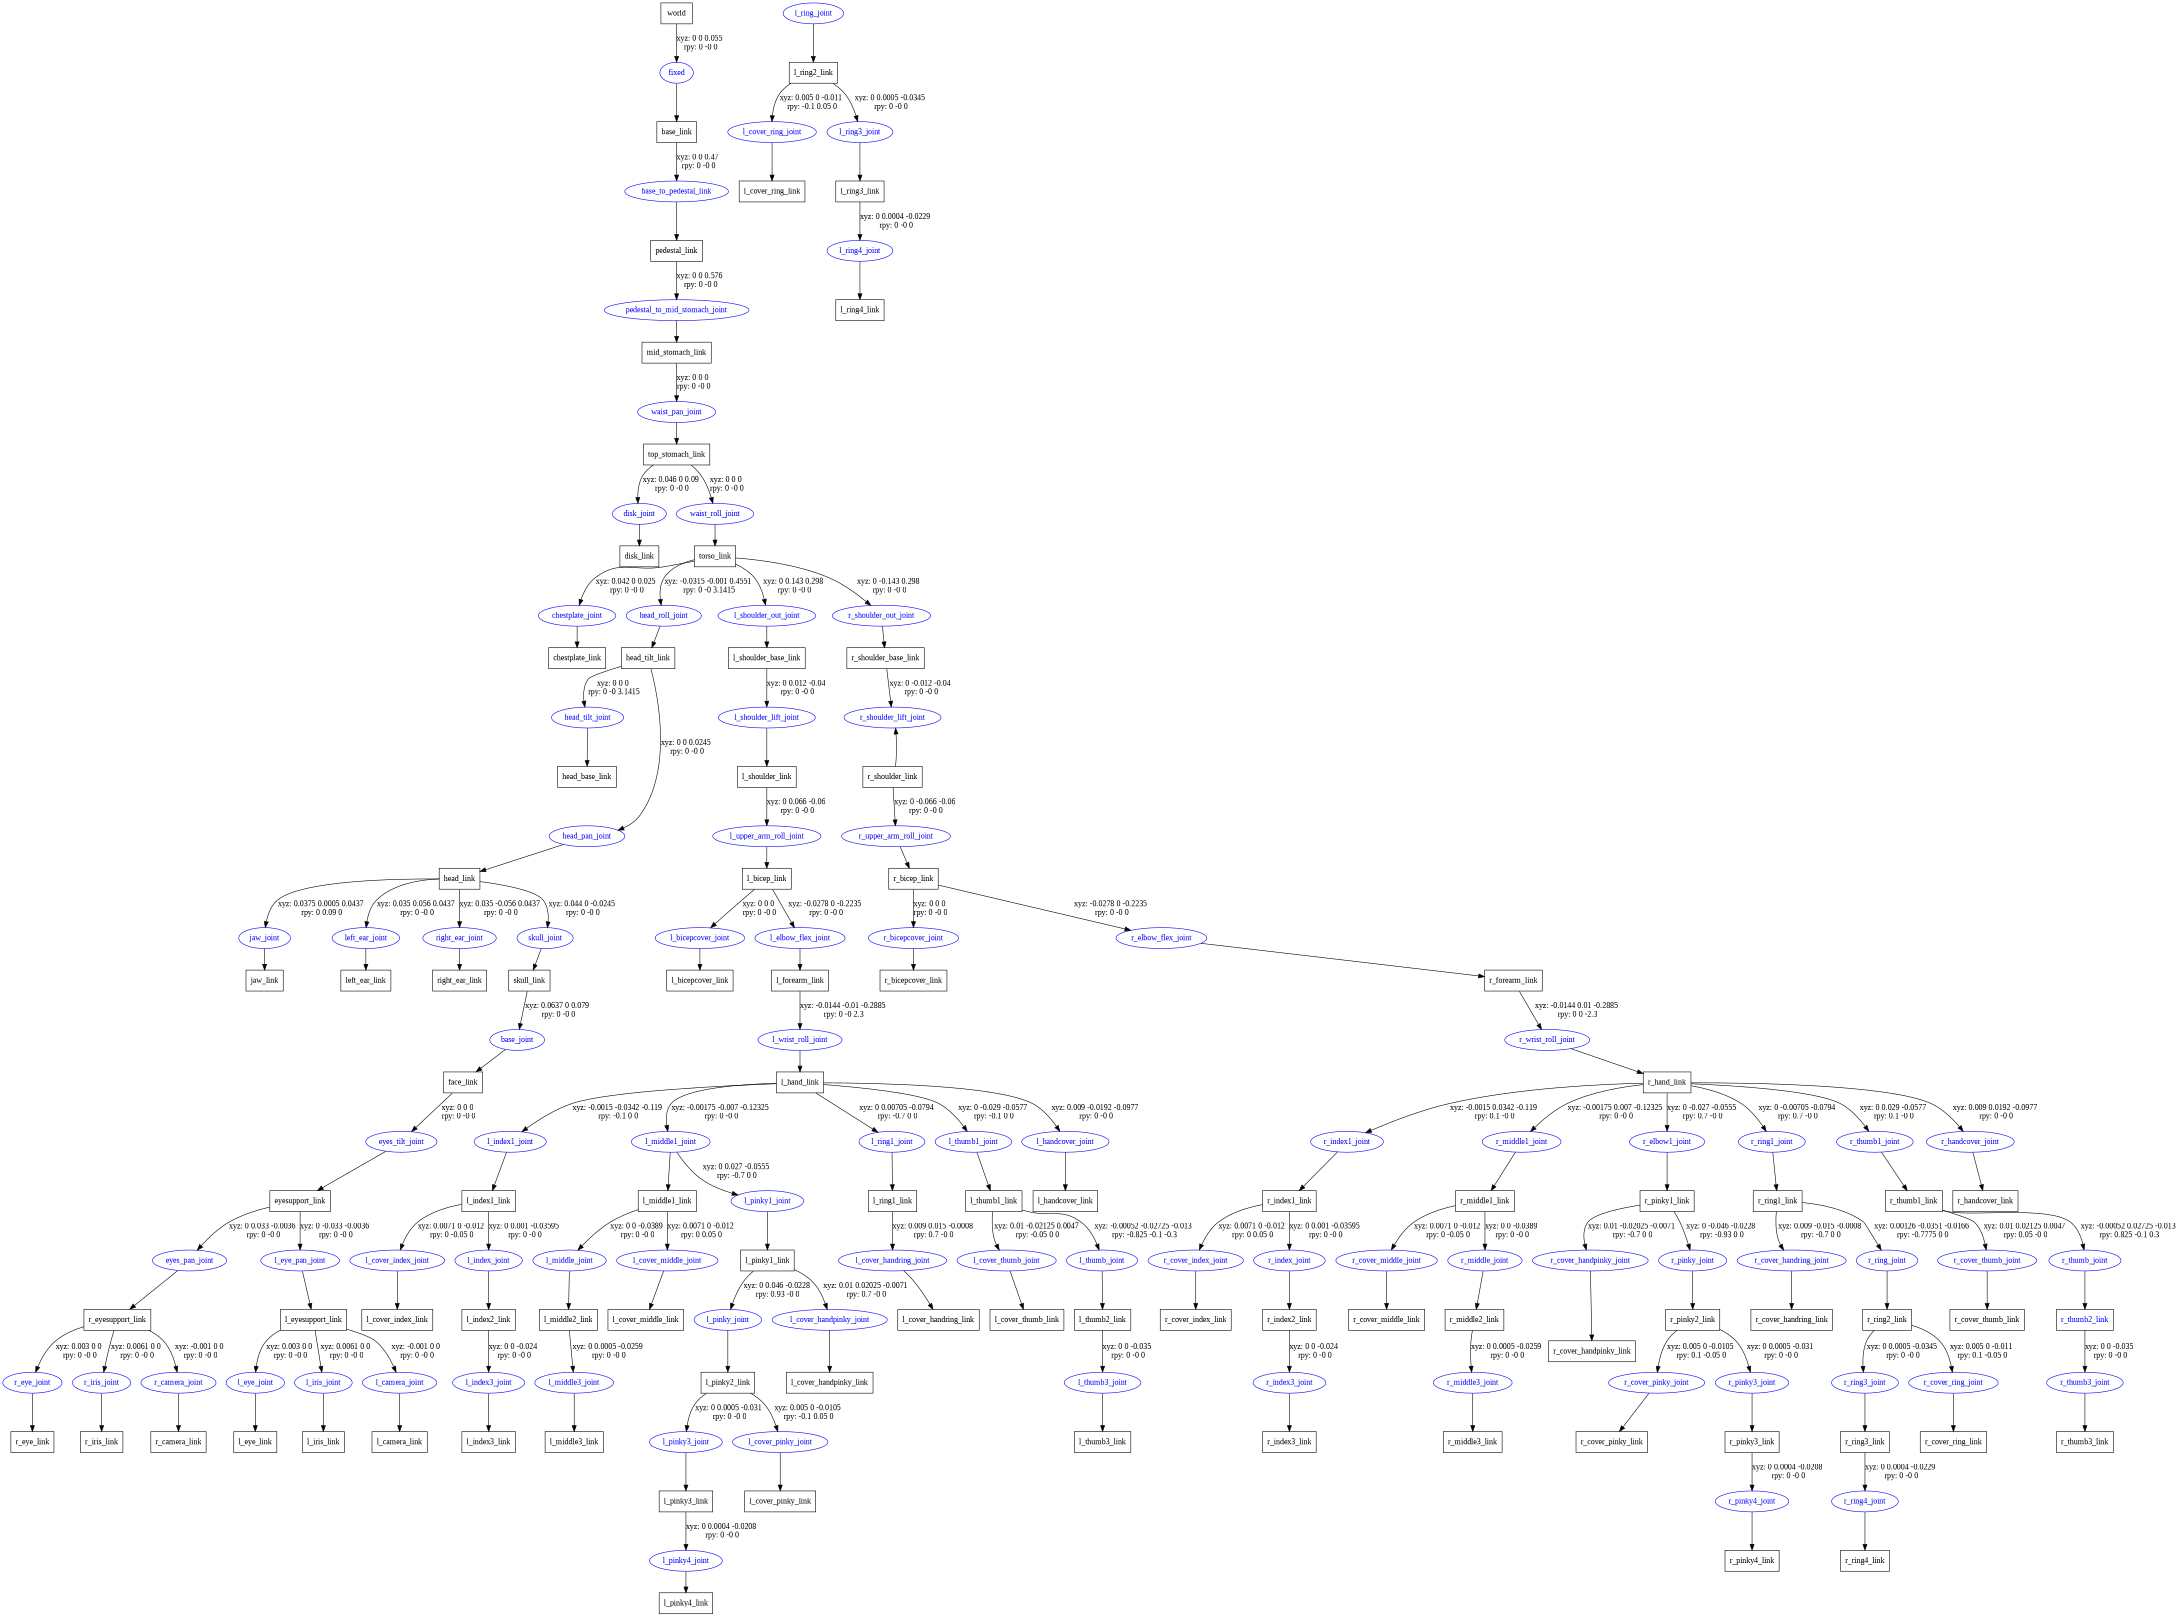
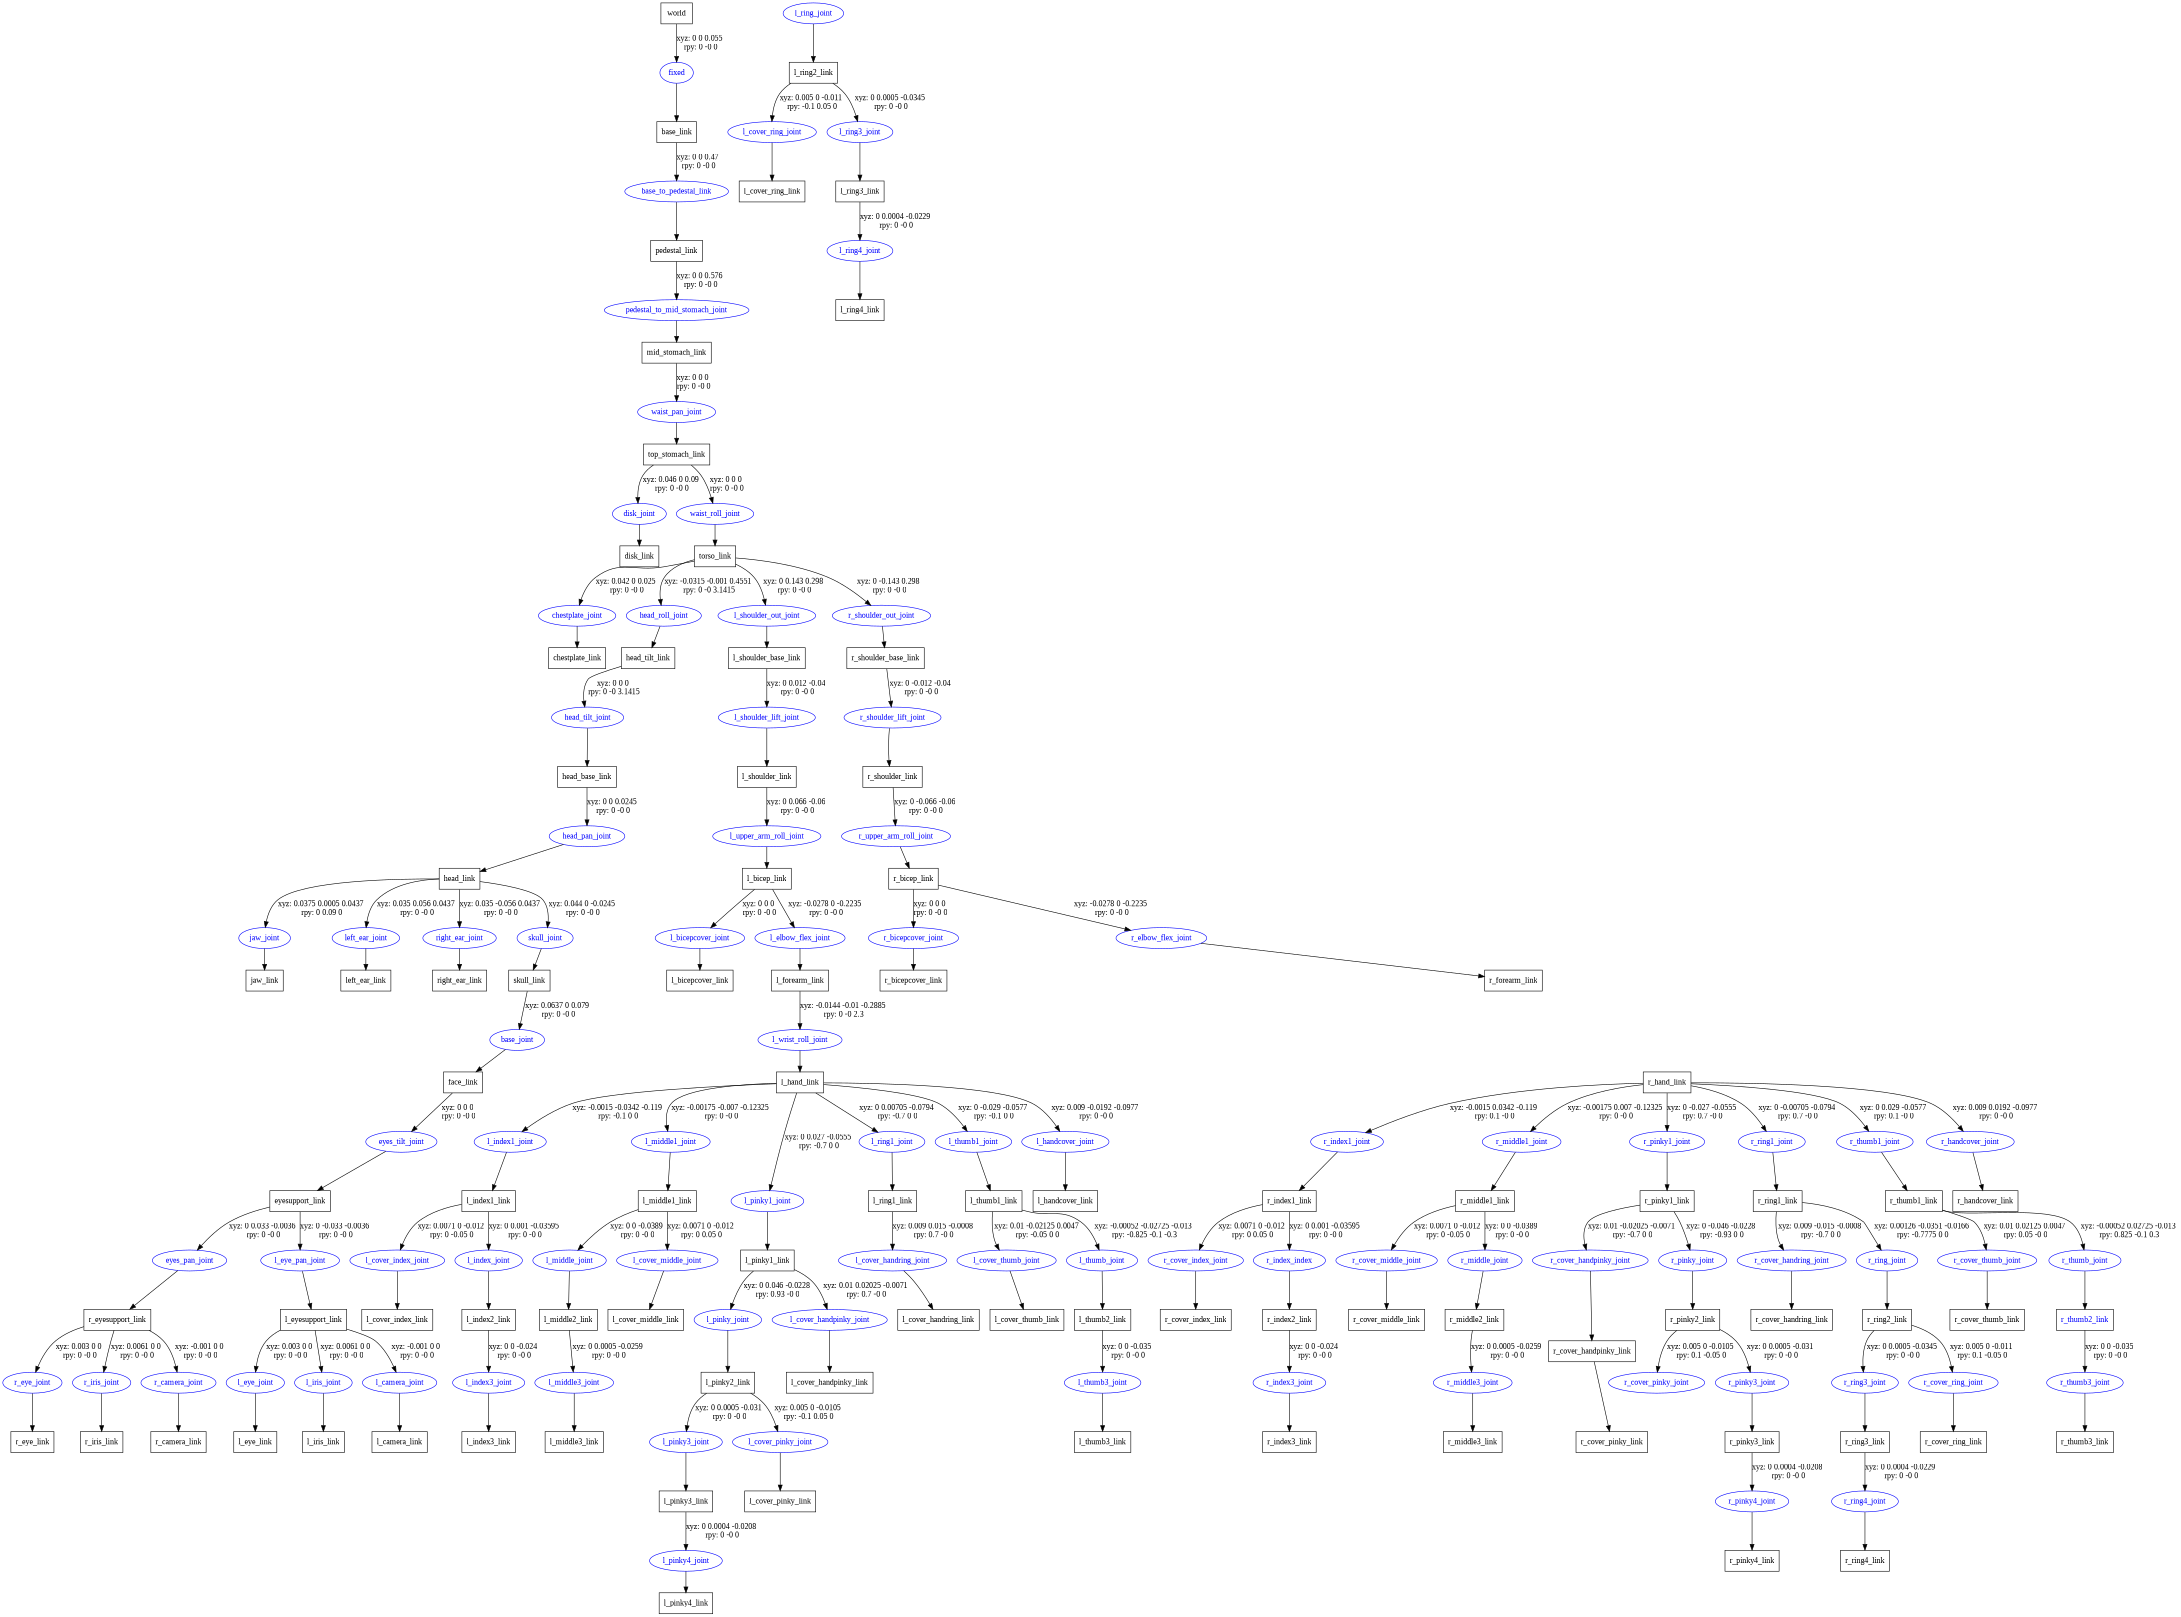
(896, 750) -> (889, 744)
(660, 754) -> (587, 804)
(1547, 1040) -> none
(1667, 1142) -> (1667, 1142)
(700, 1178) -> (783, 1139)
(1289, 1260) -> (1289, 1260)
(1636, 1410) -> (1601, 1394)
